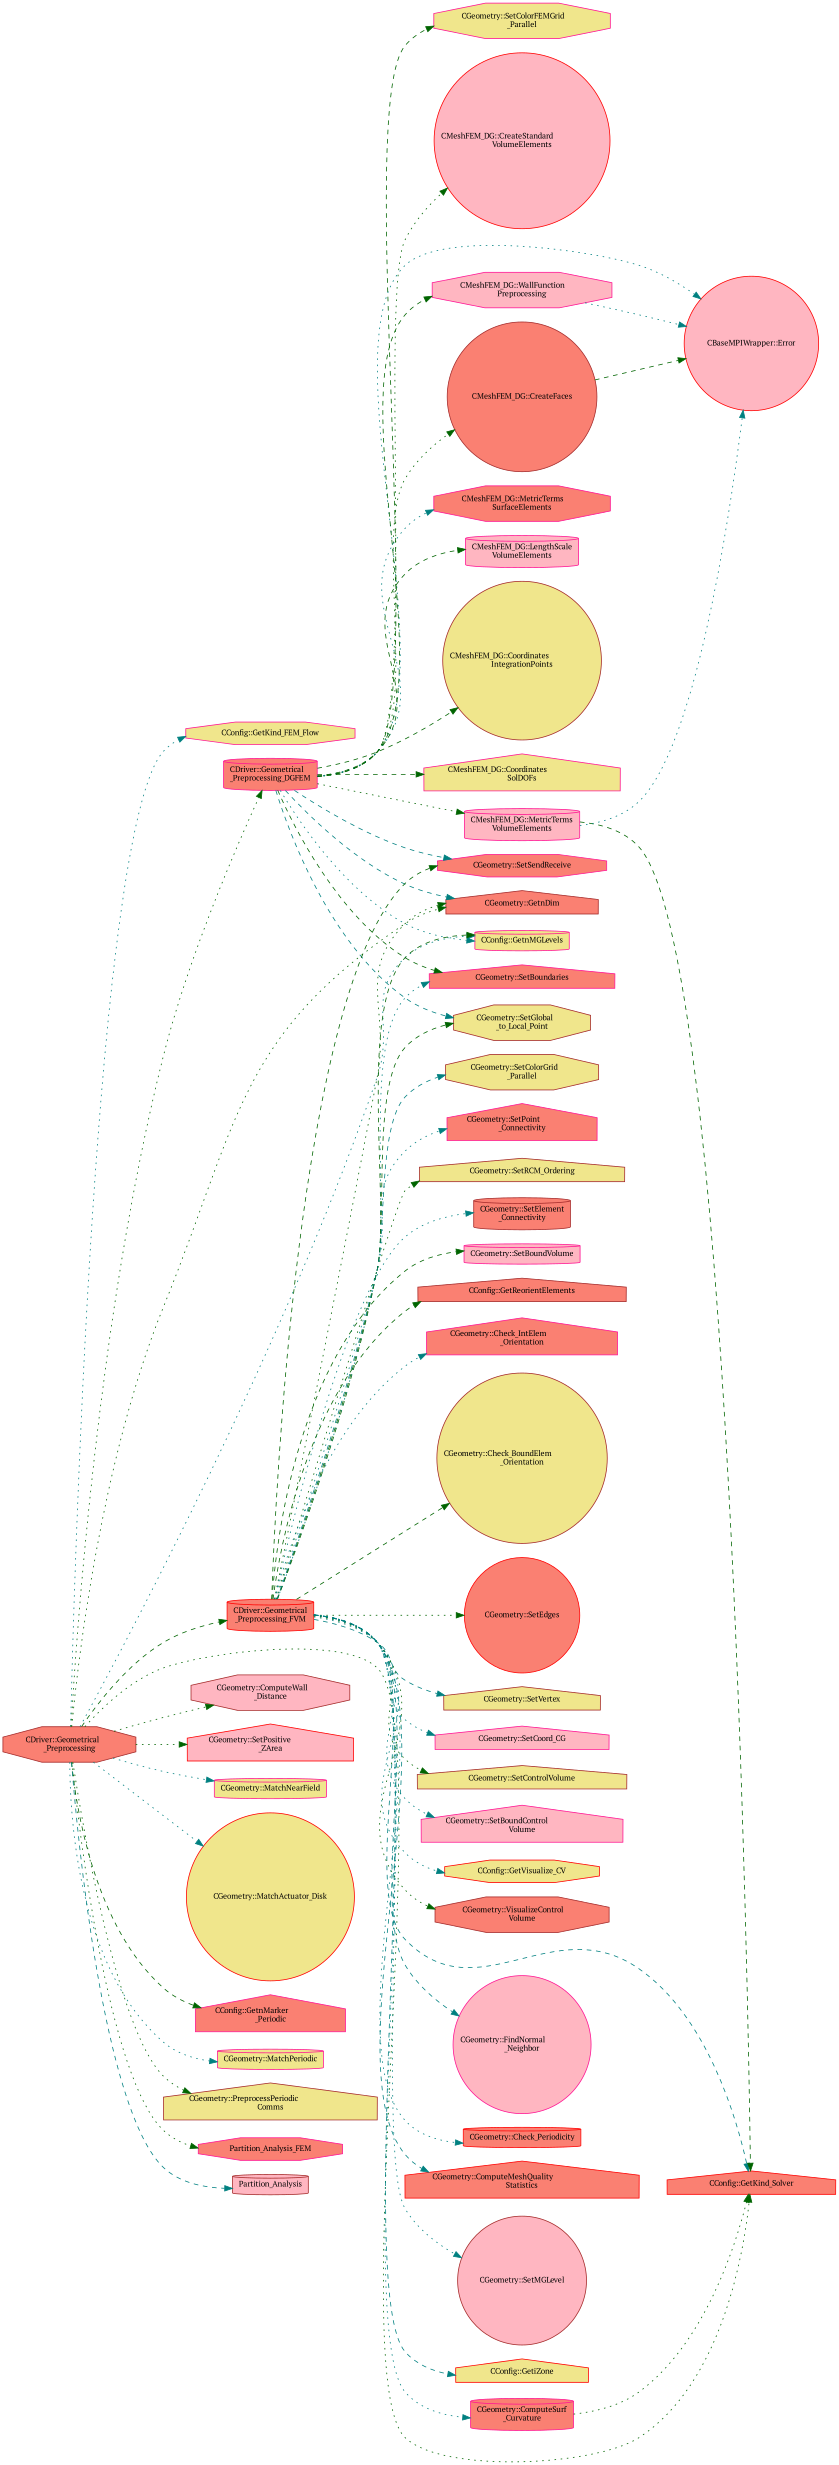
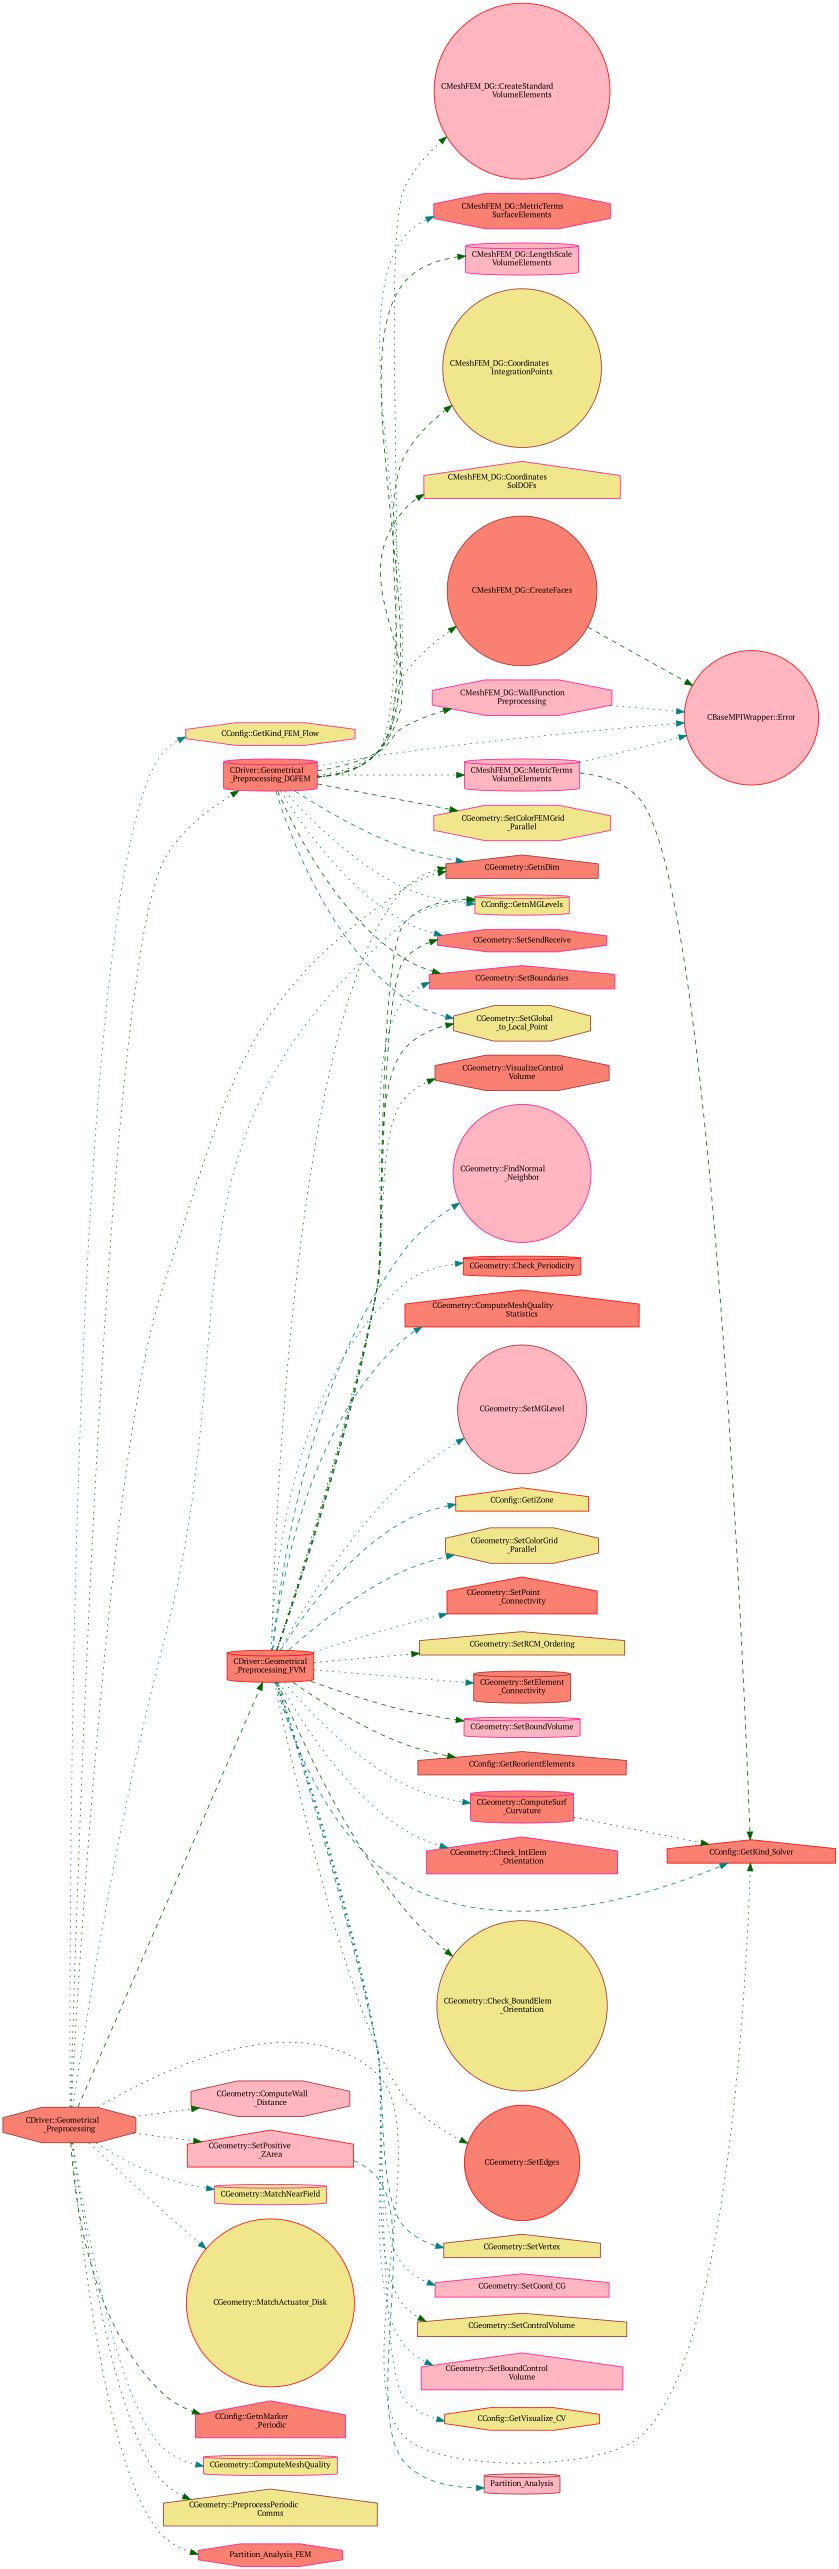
(366, 831) -> (346, 876)
(522, 1124) -> (522, 1597)
(103, 2003) -> (391, 2424)
(270, 2059) -> (270, 2465)
